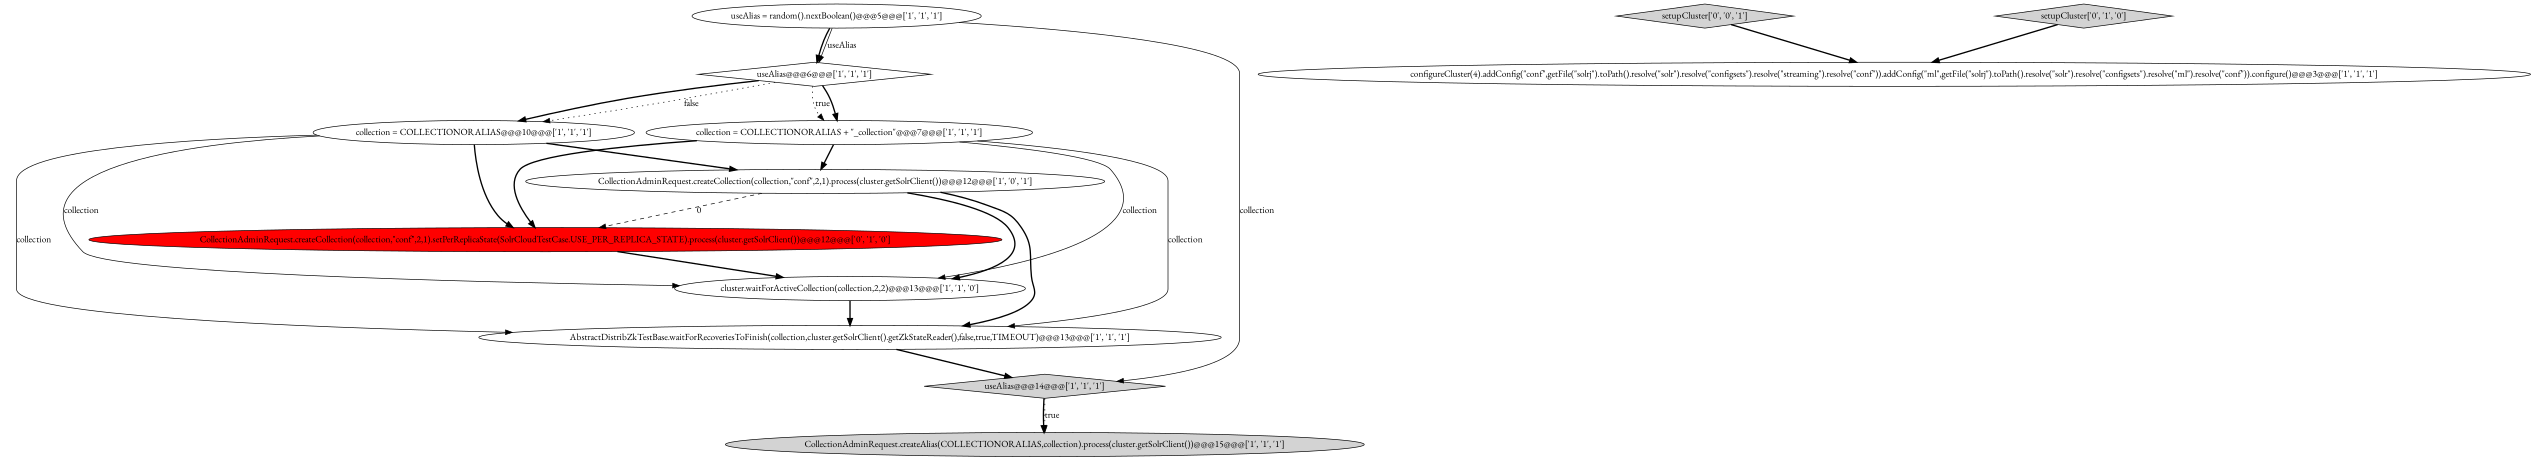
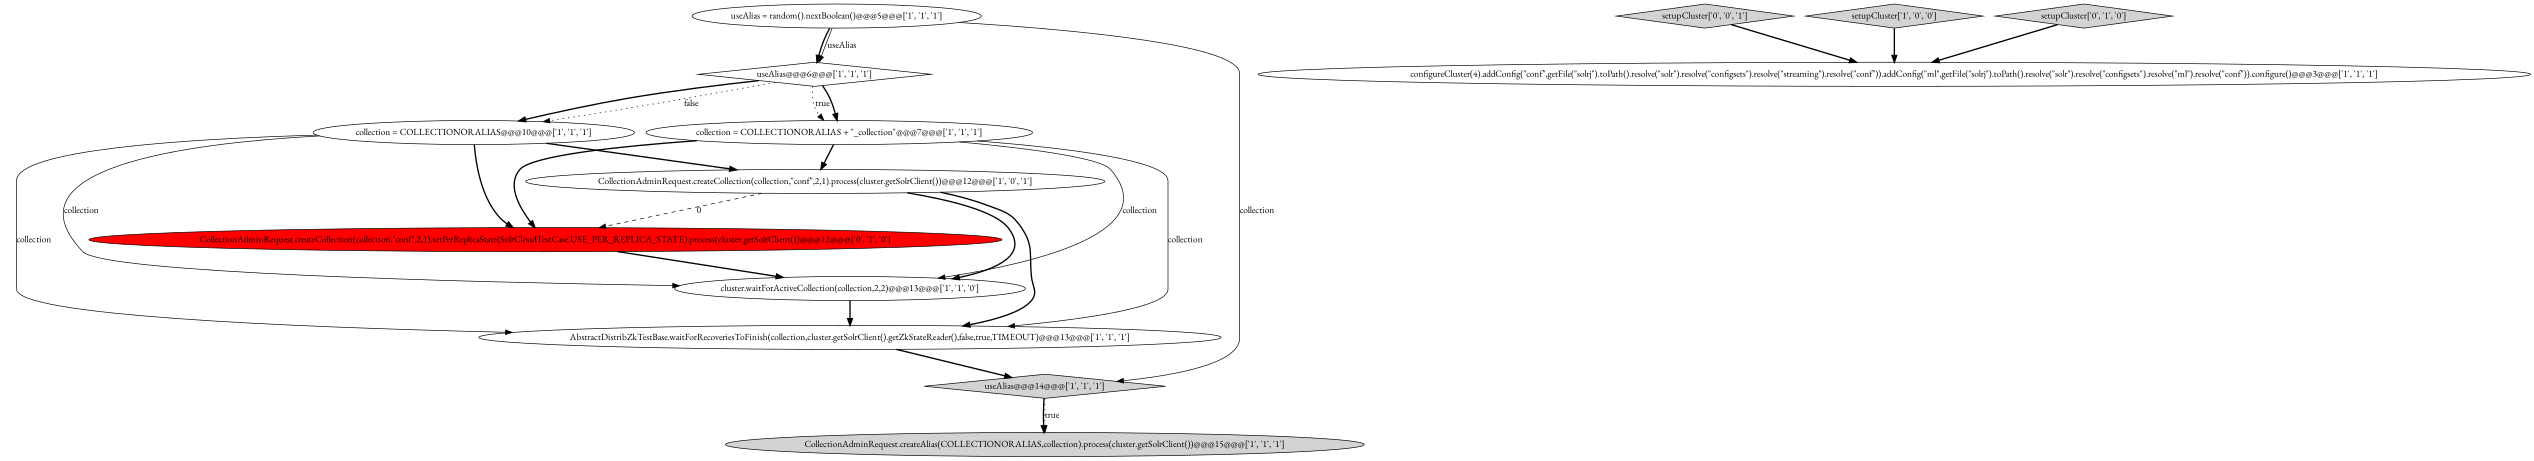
none -> (1894, 16)
